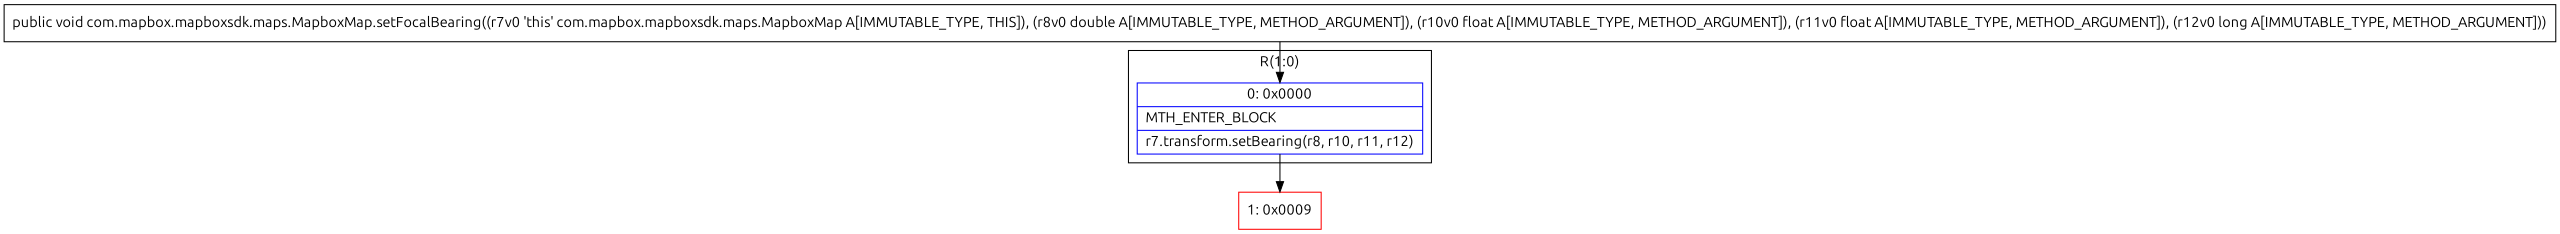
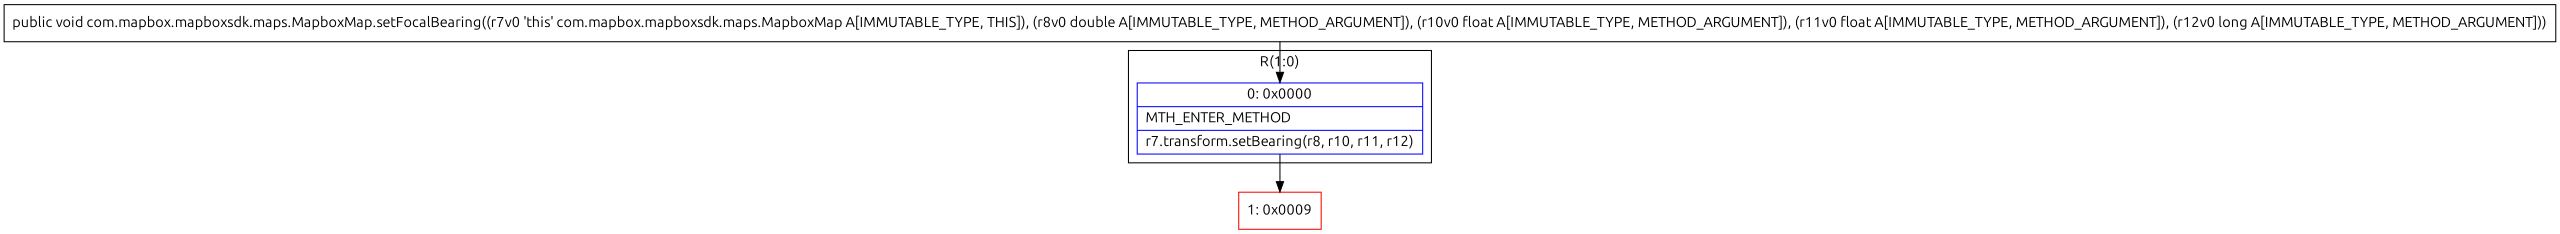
(1211, 118) -> (1219, 118)
